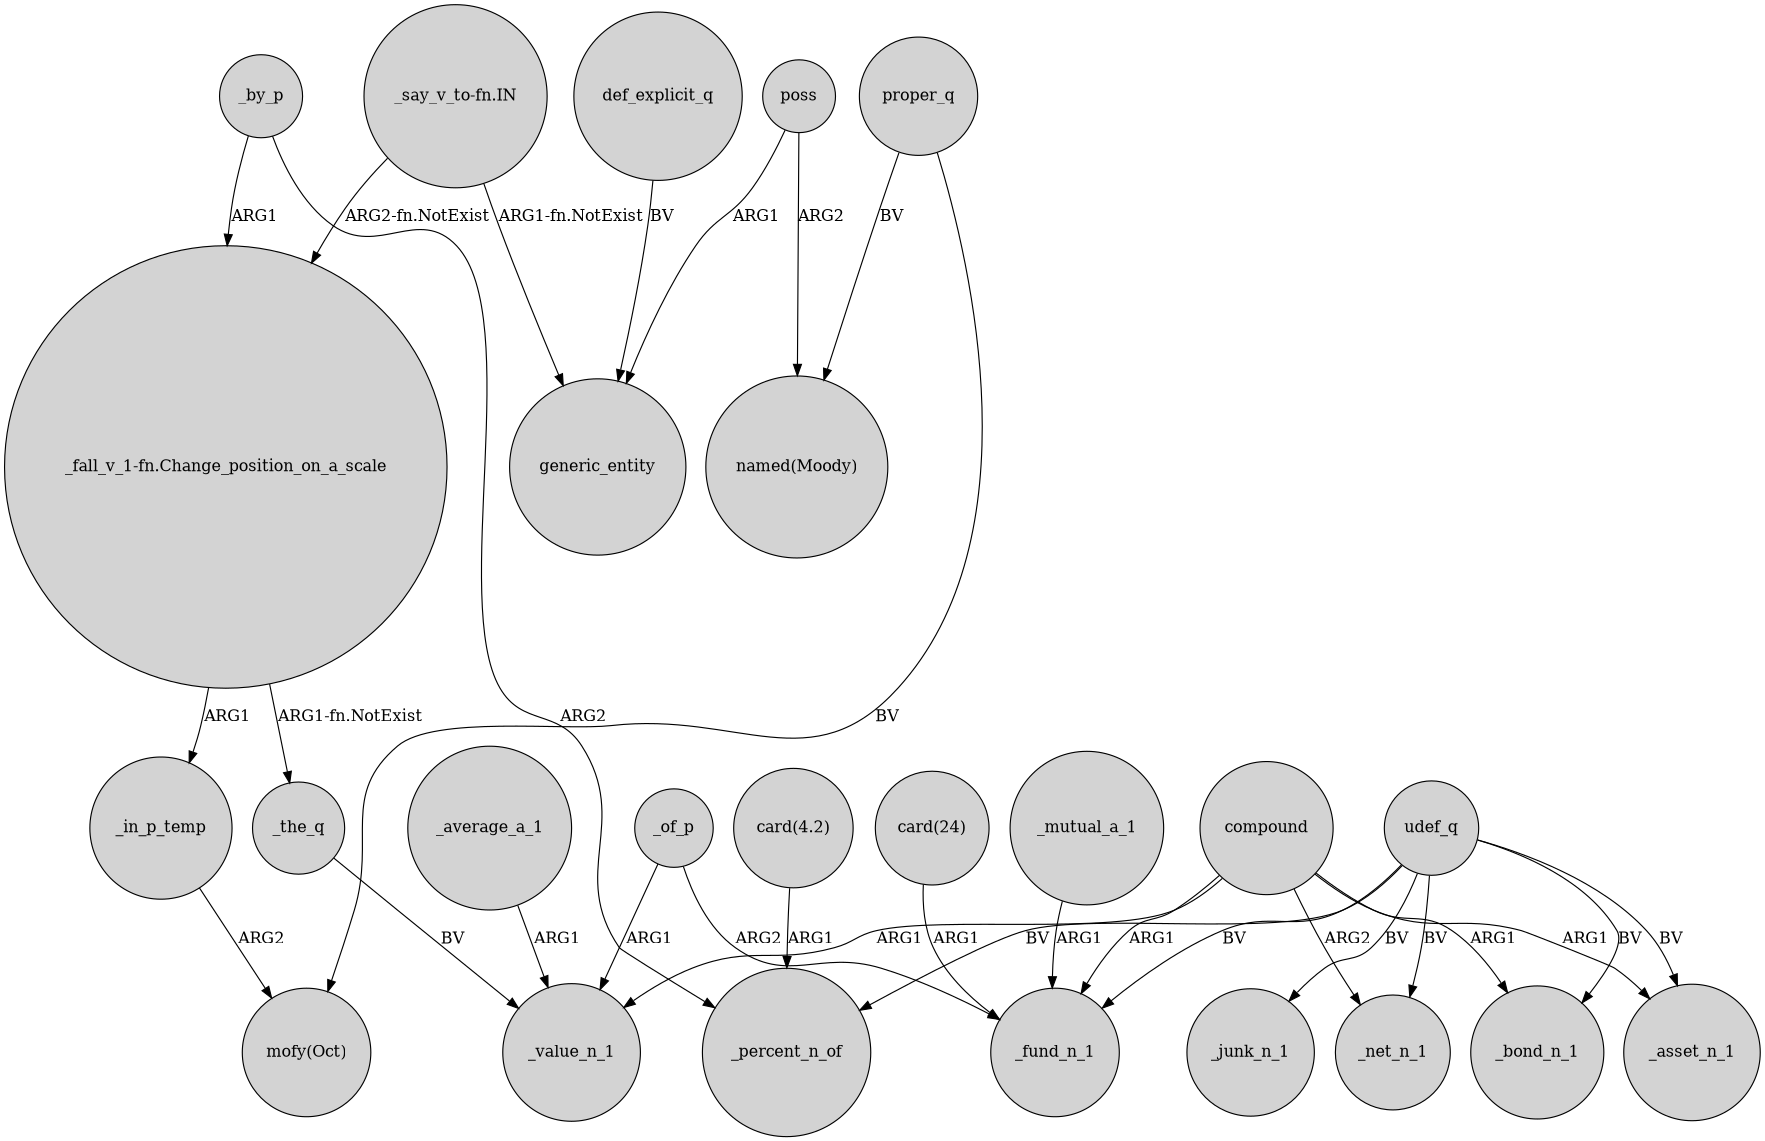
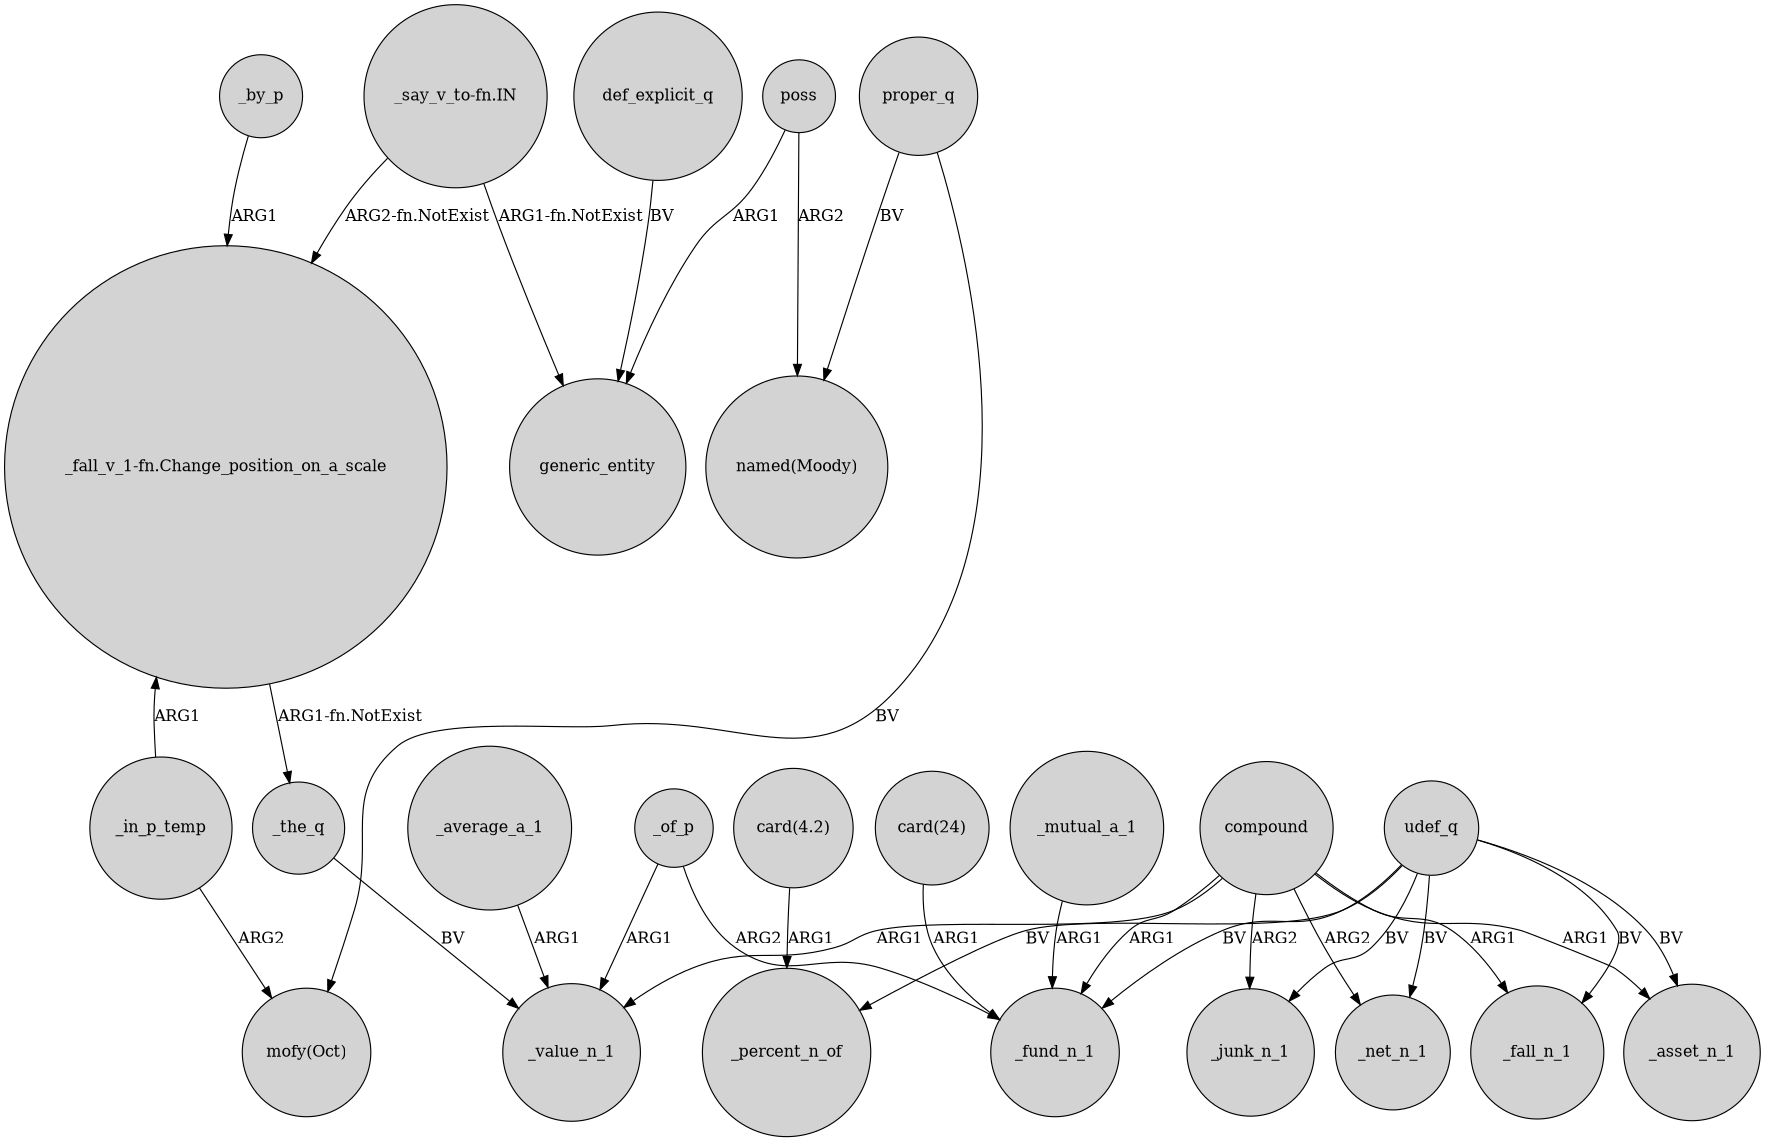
(482, 552) -> none
(202, 720) -> (154, 723)
none -> (1251, 935)
(1537, 1052) -> (1537, 1052)
